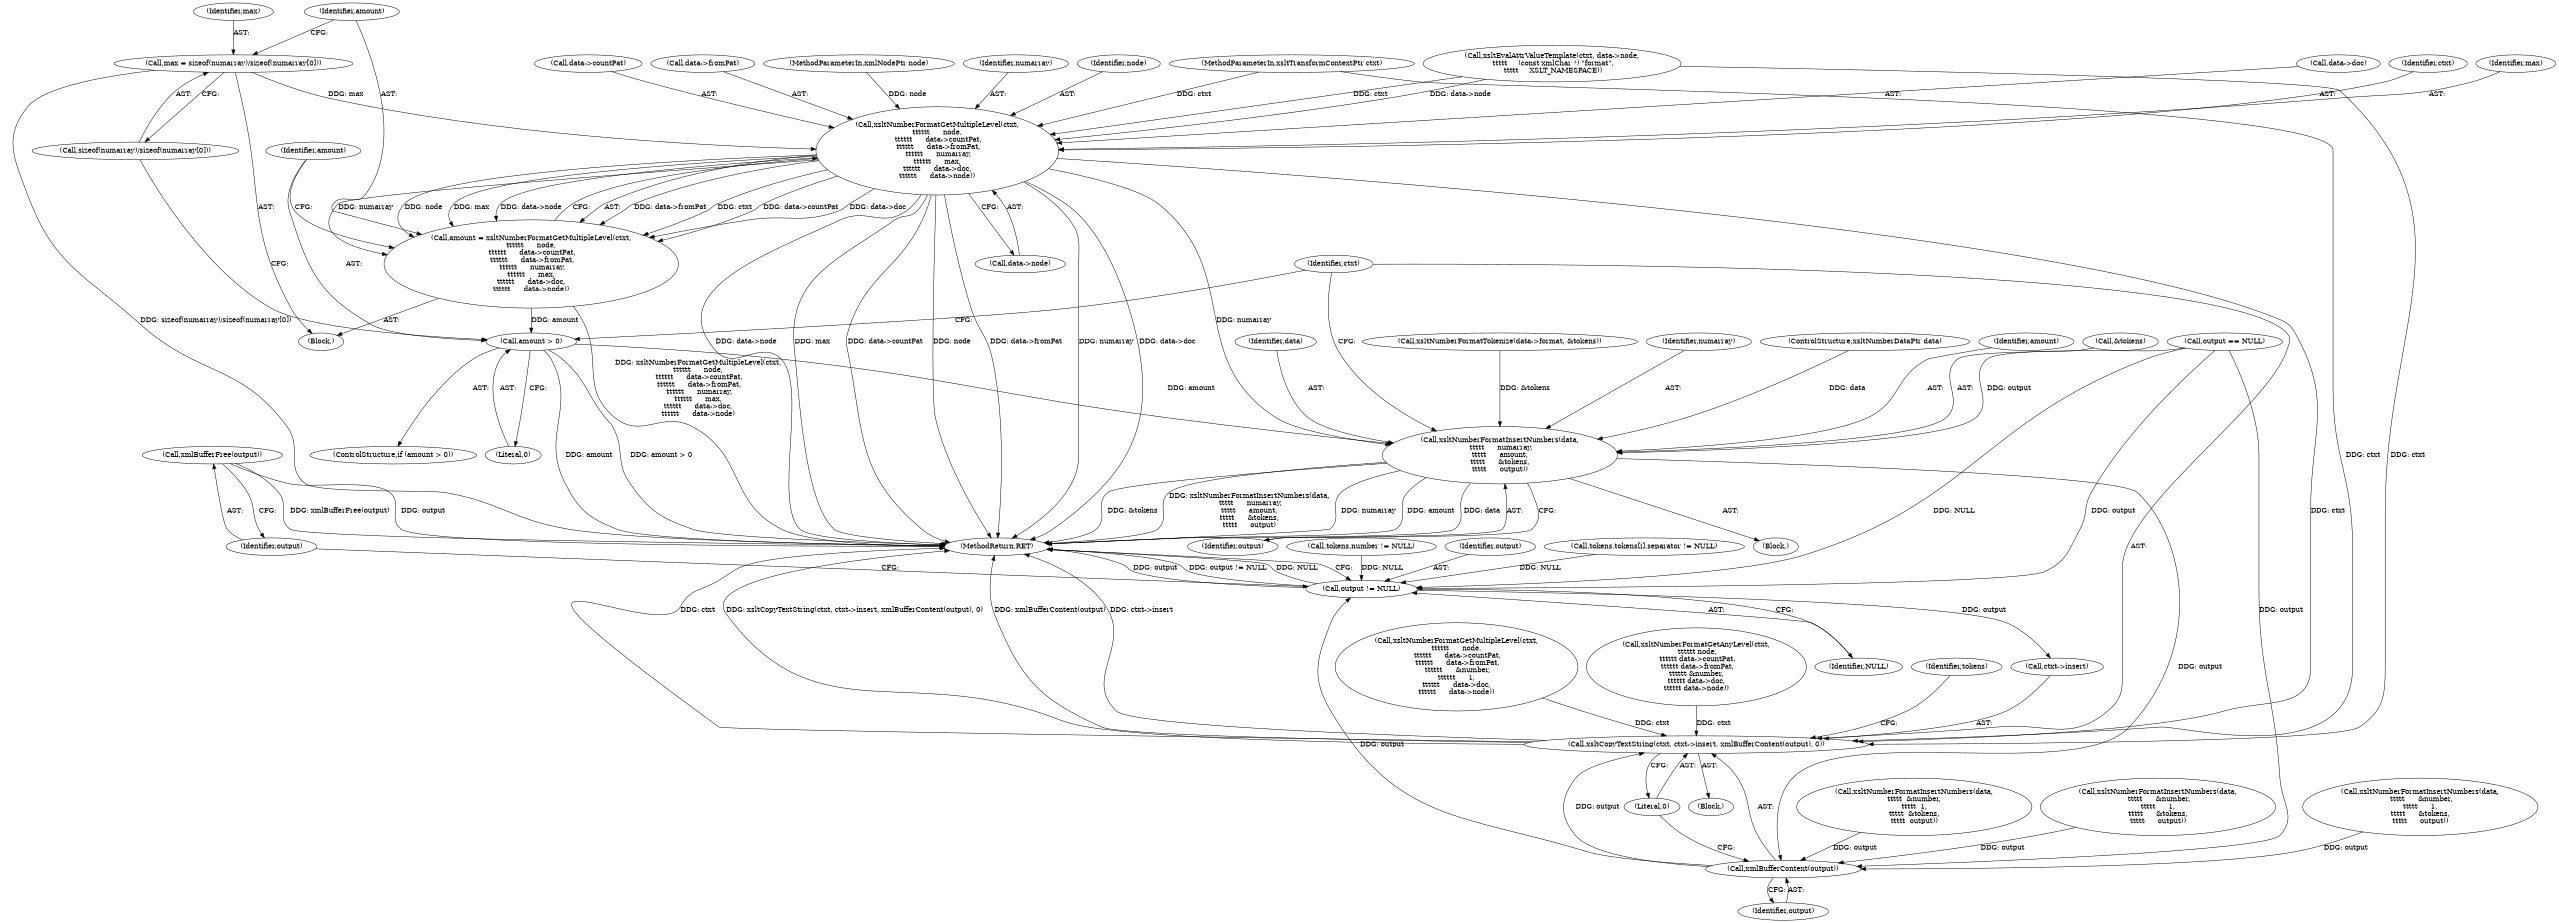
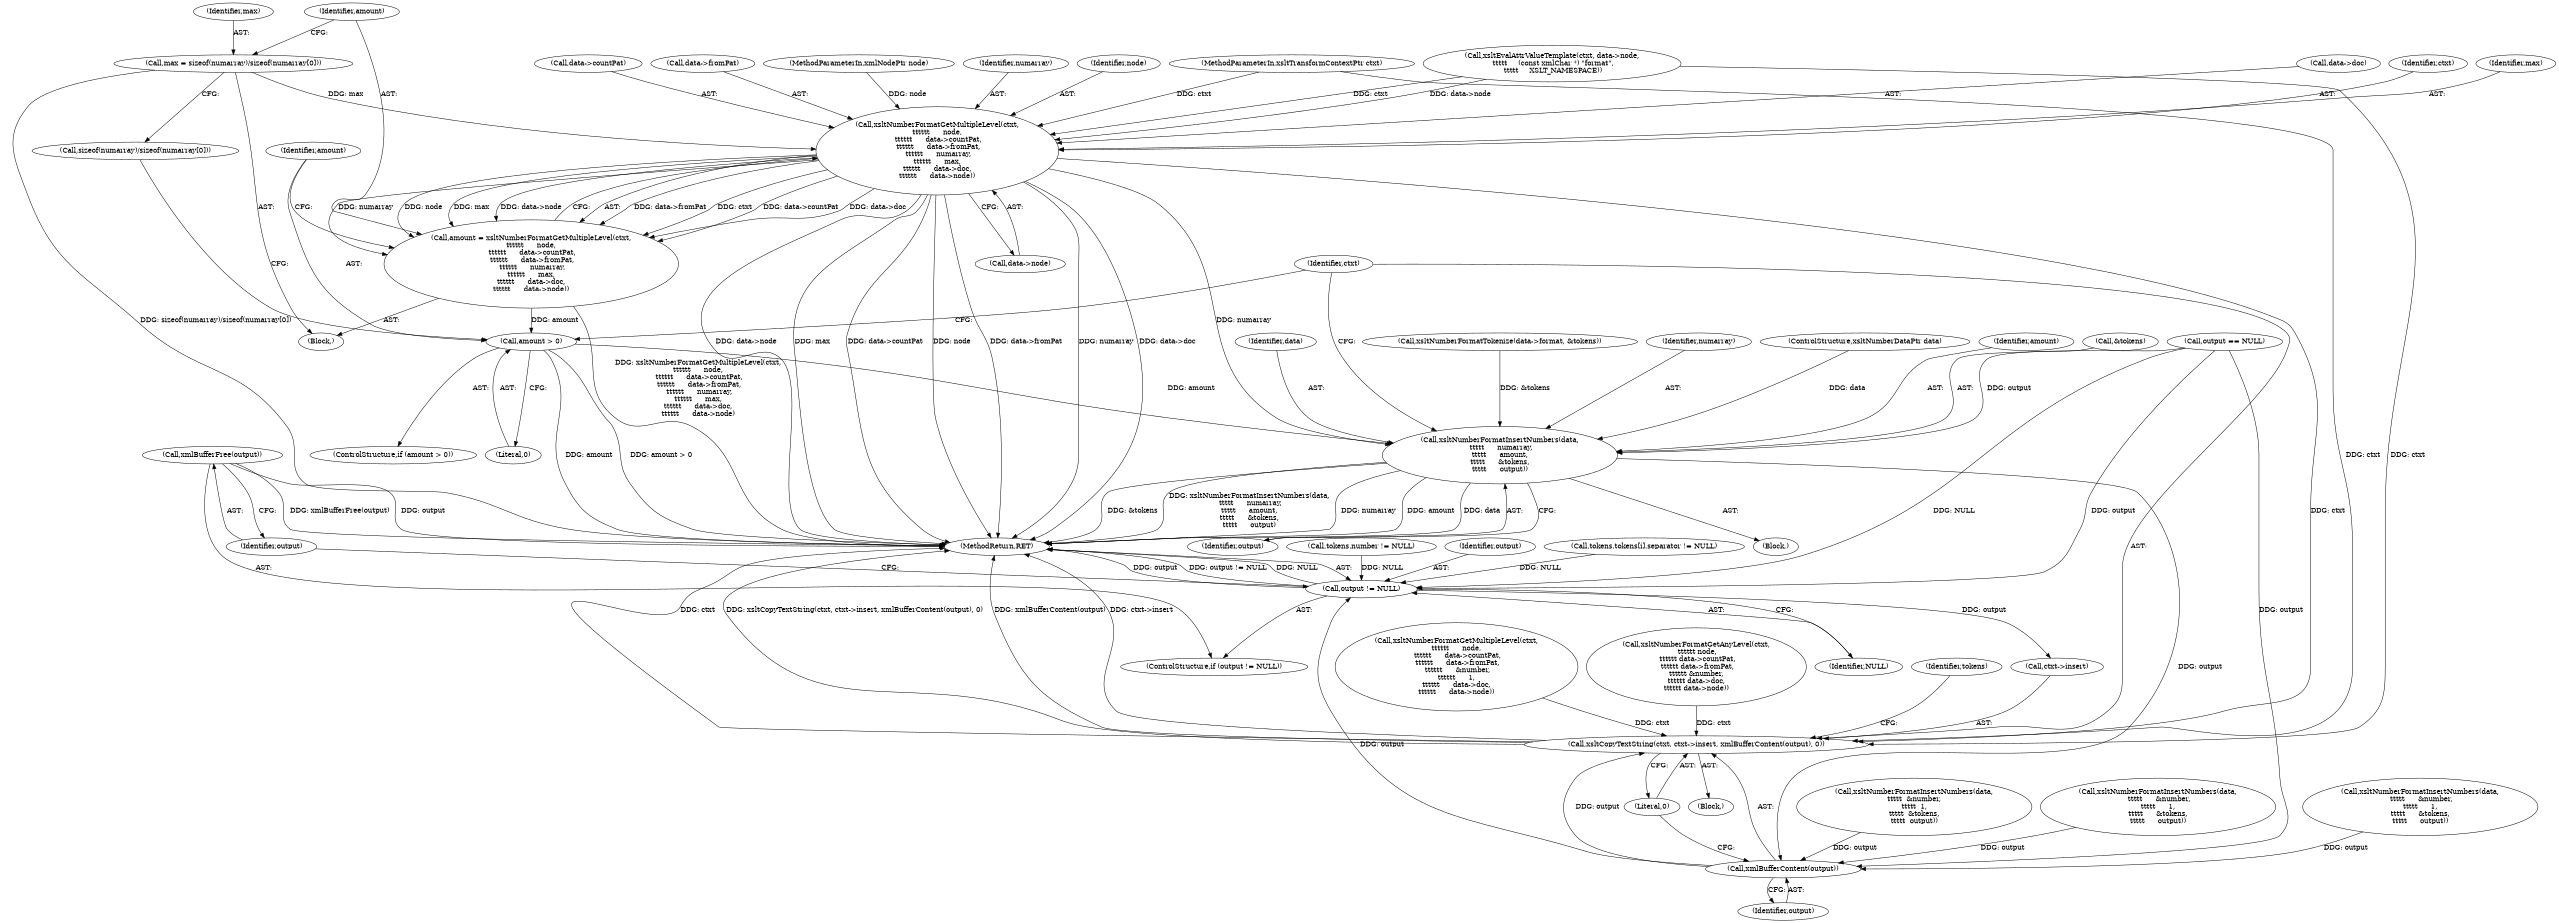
(165, 102) -> none
(1345, 568) -> (1345, 568)
none -> (1214, 667)
